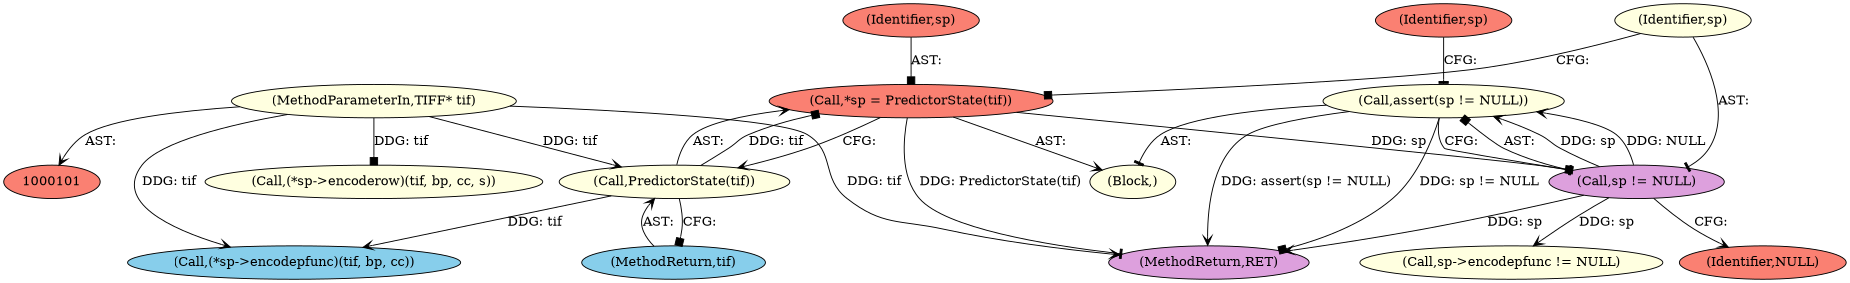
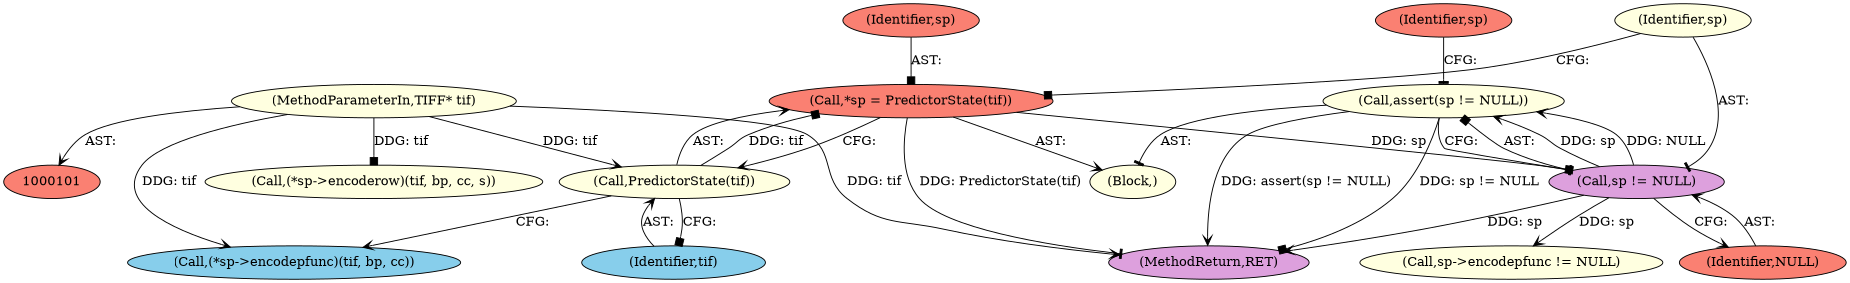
none -> (1733, 216)
(535, 222) -> (535, 222)
(674, 263) -> (674, 263)
